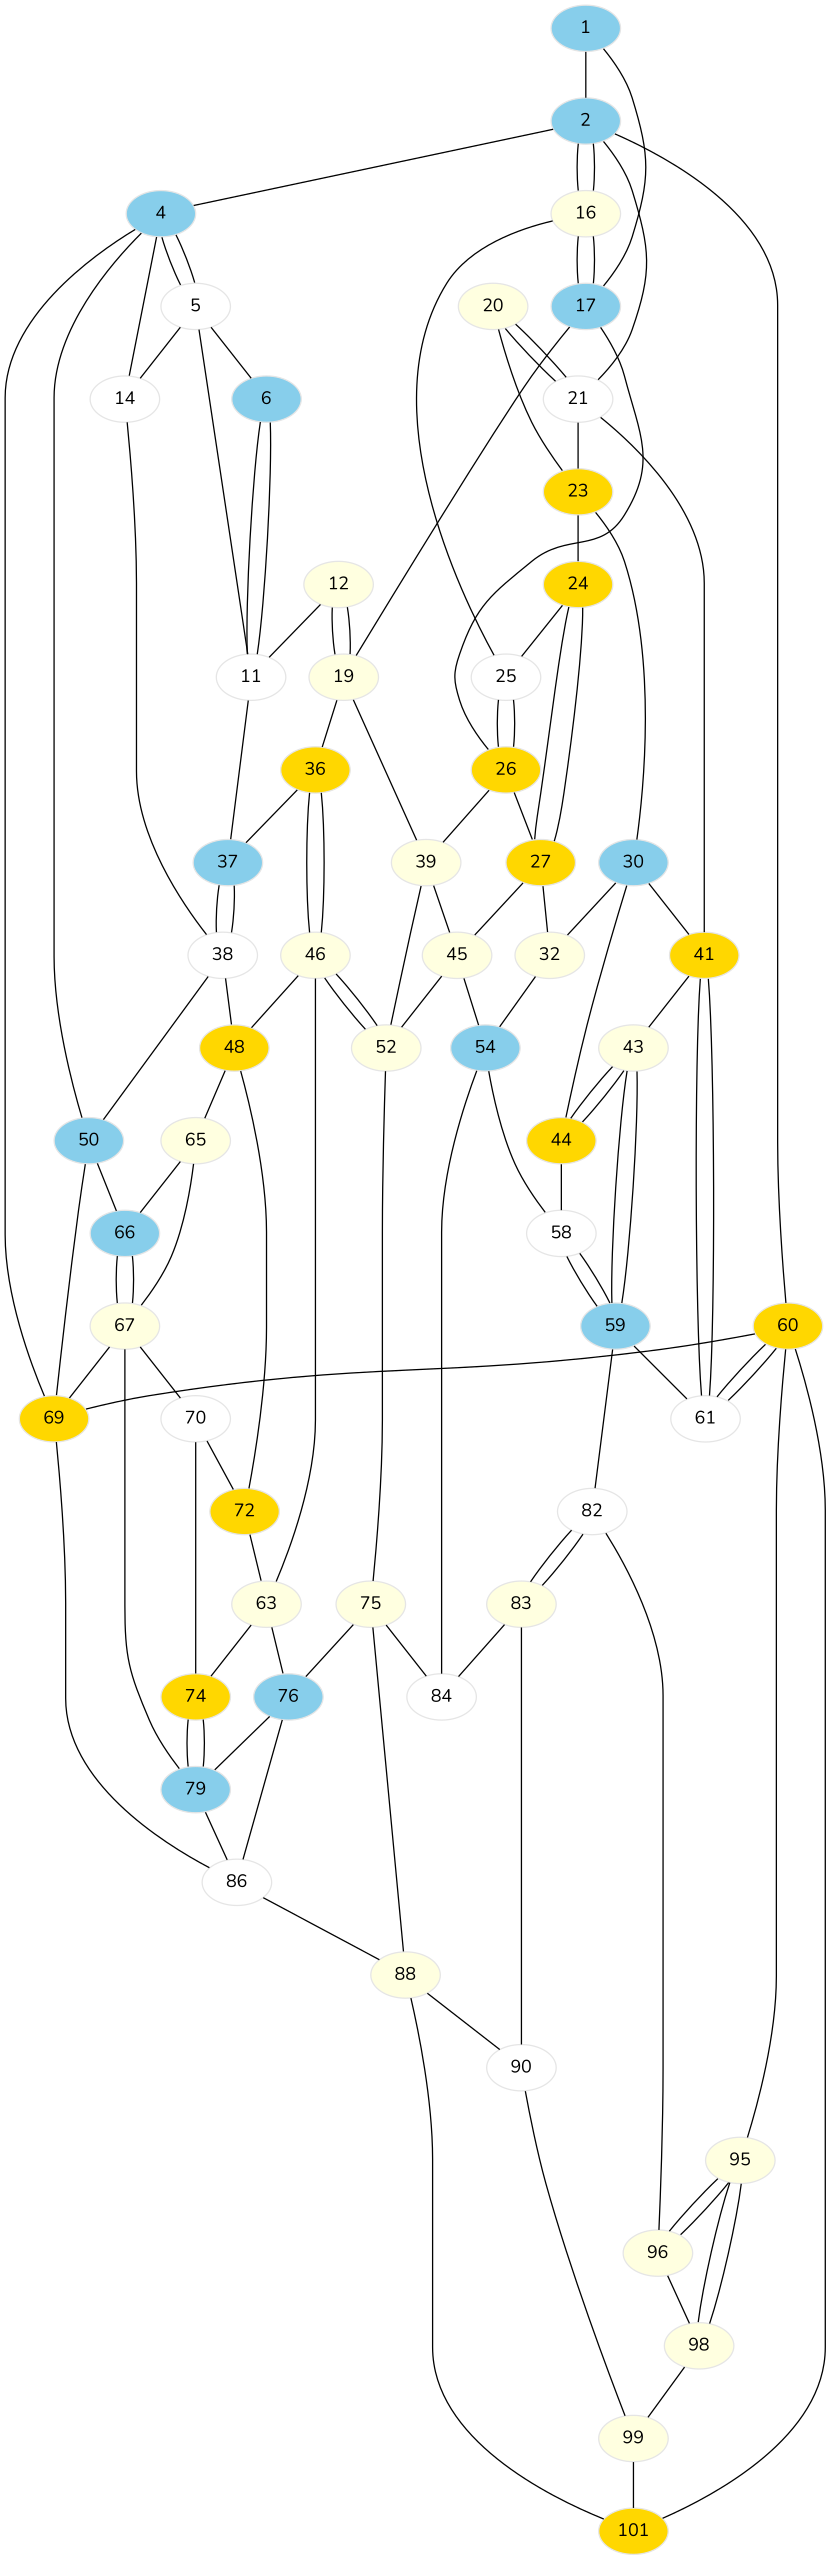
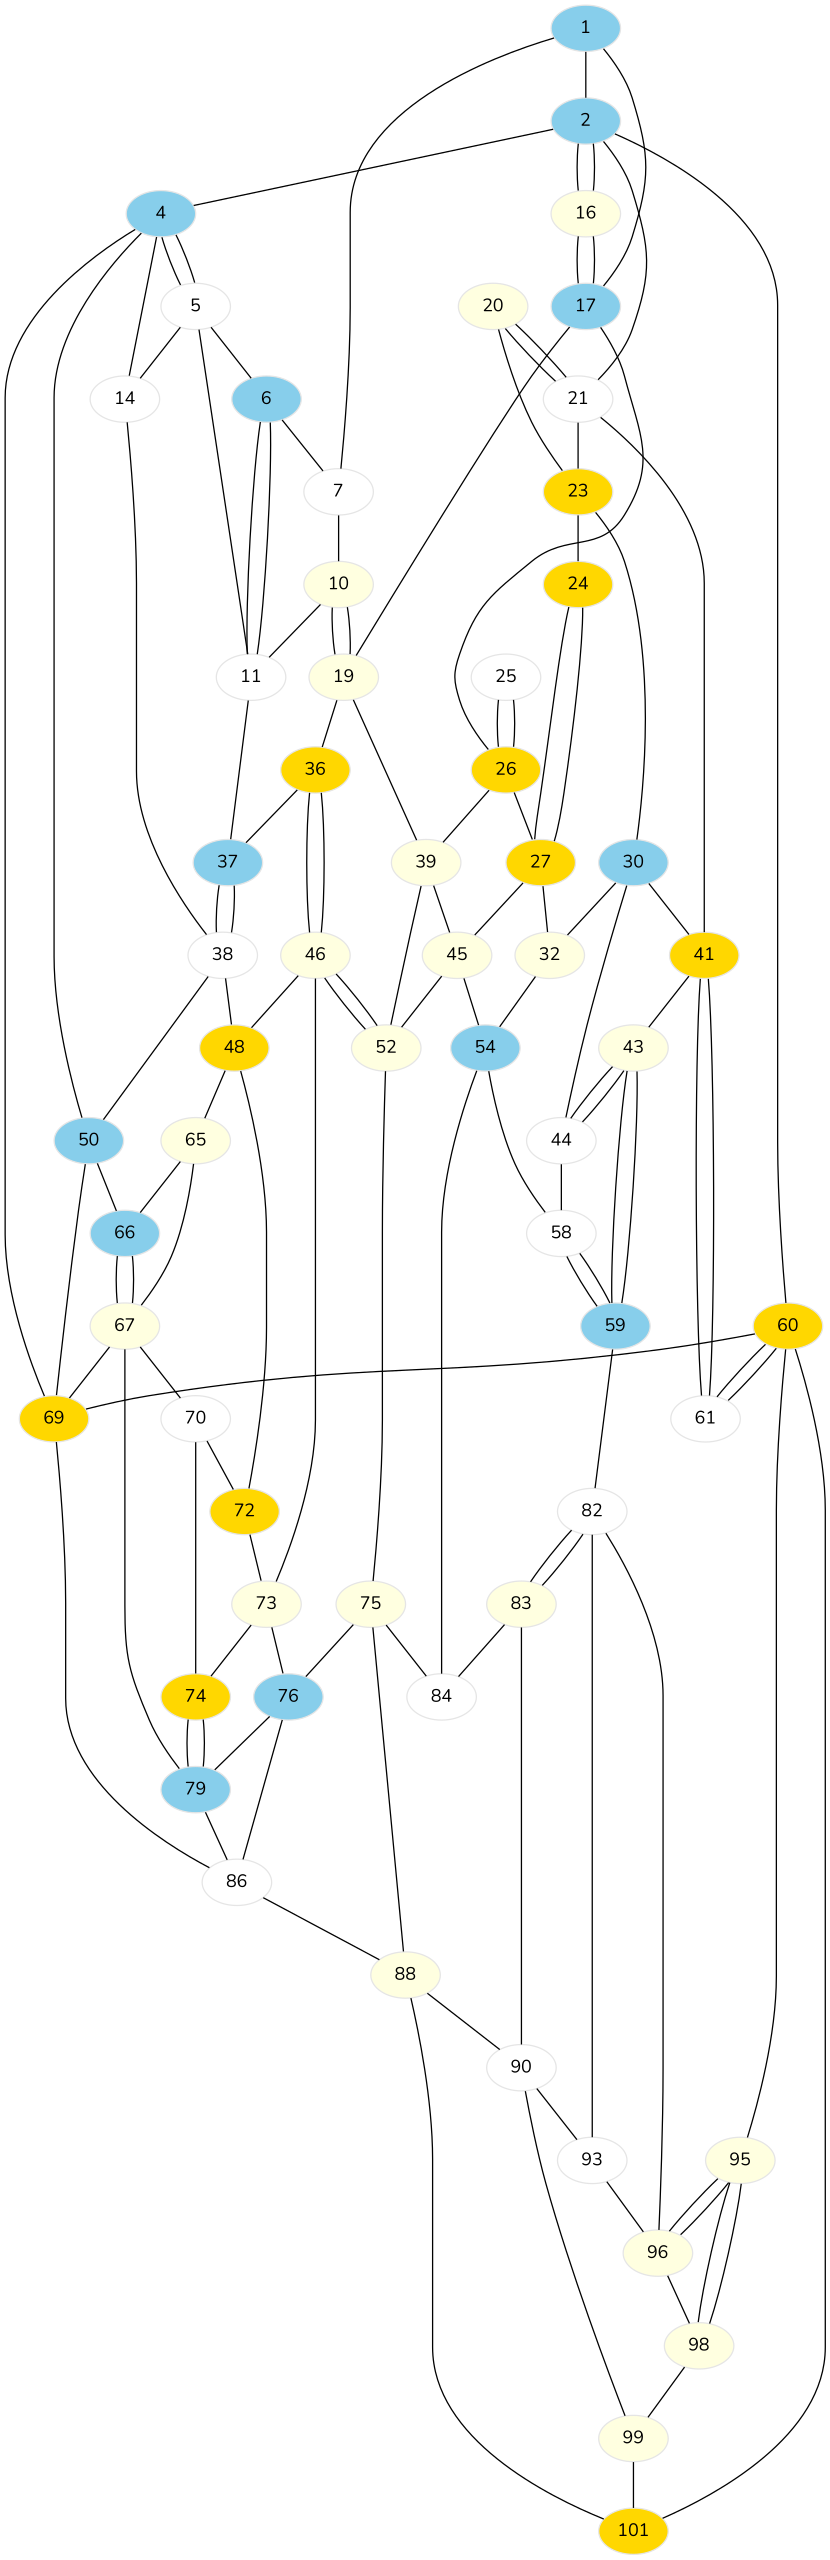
(418, 411) -> none
none -> (339, 492)
(339, 585) -> (339, 585)
(542, 631) -> none
(561, 1141) -> (561, 1141)
(660, 1372) -> none
(267, 1604) -> (267, 1604)
none -> (592, 2160)
